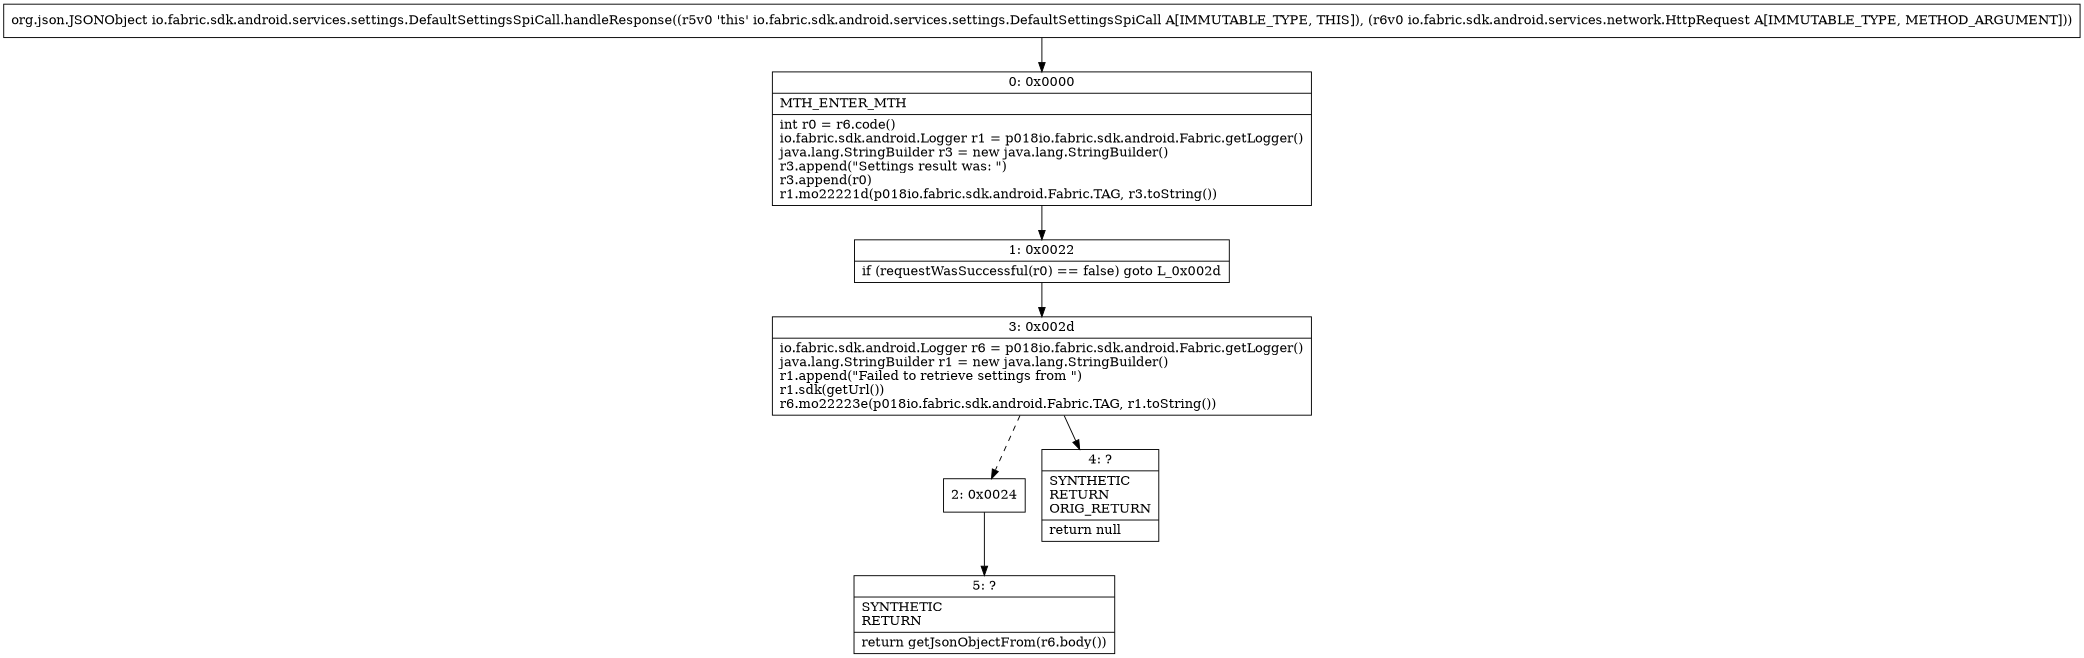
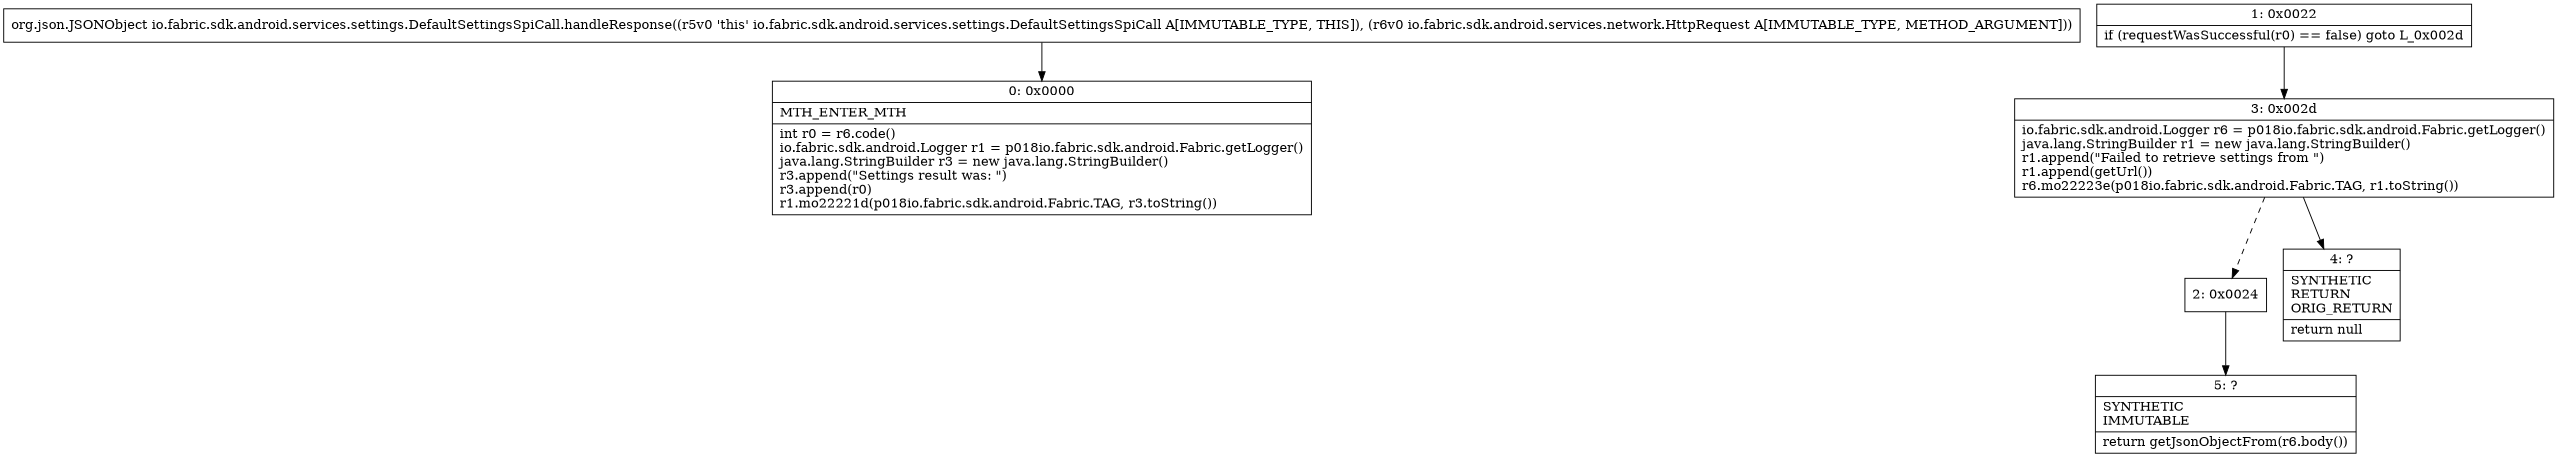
(1042, 218) -> none
(832, 390) -> (2088, 172)
(892, 621) -> (2146, 421)
